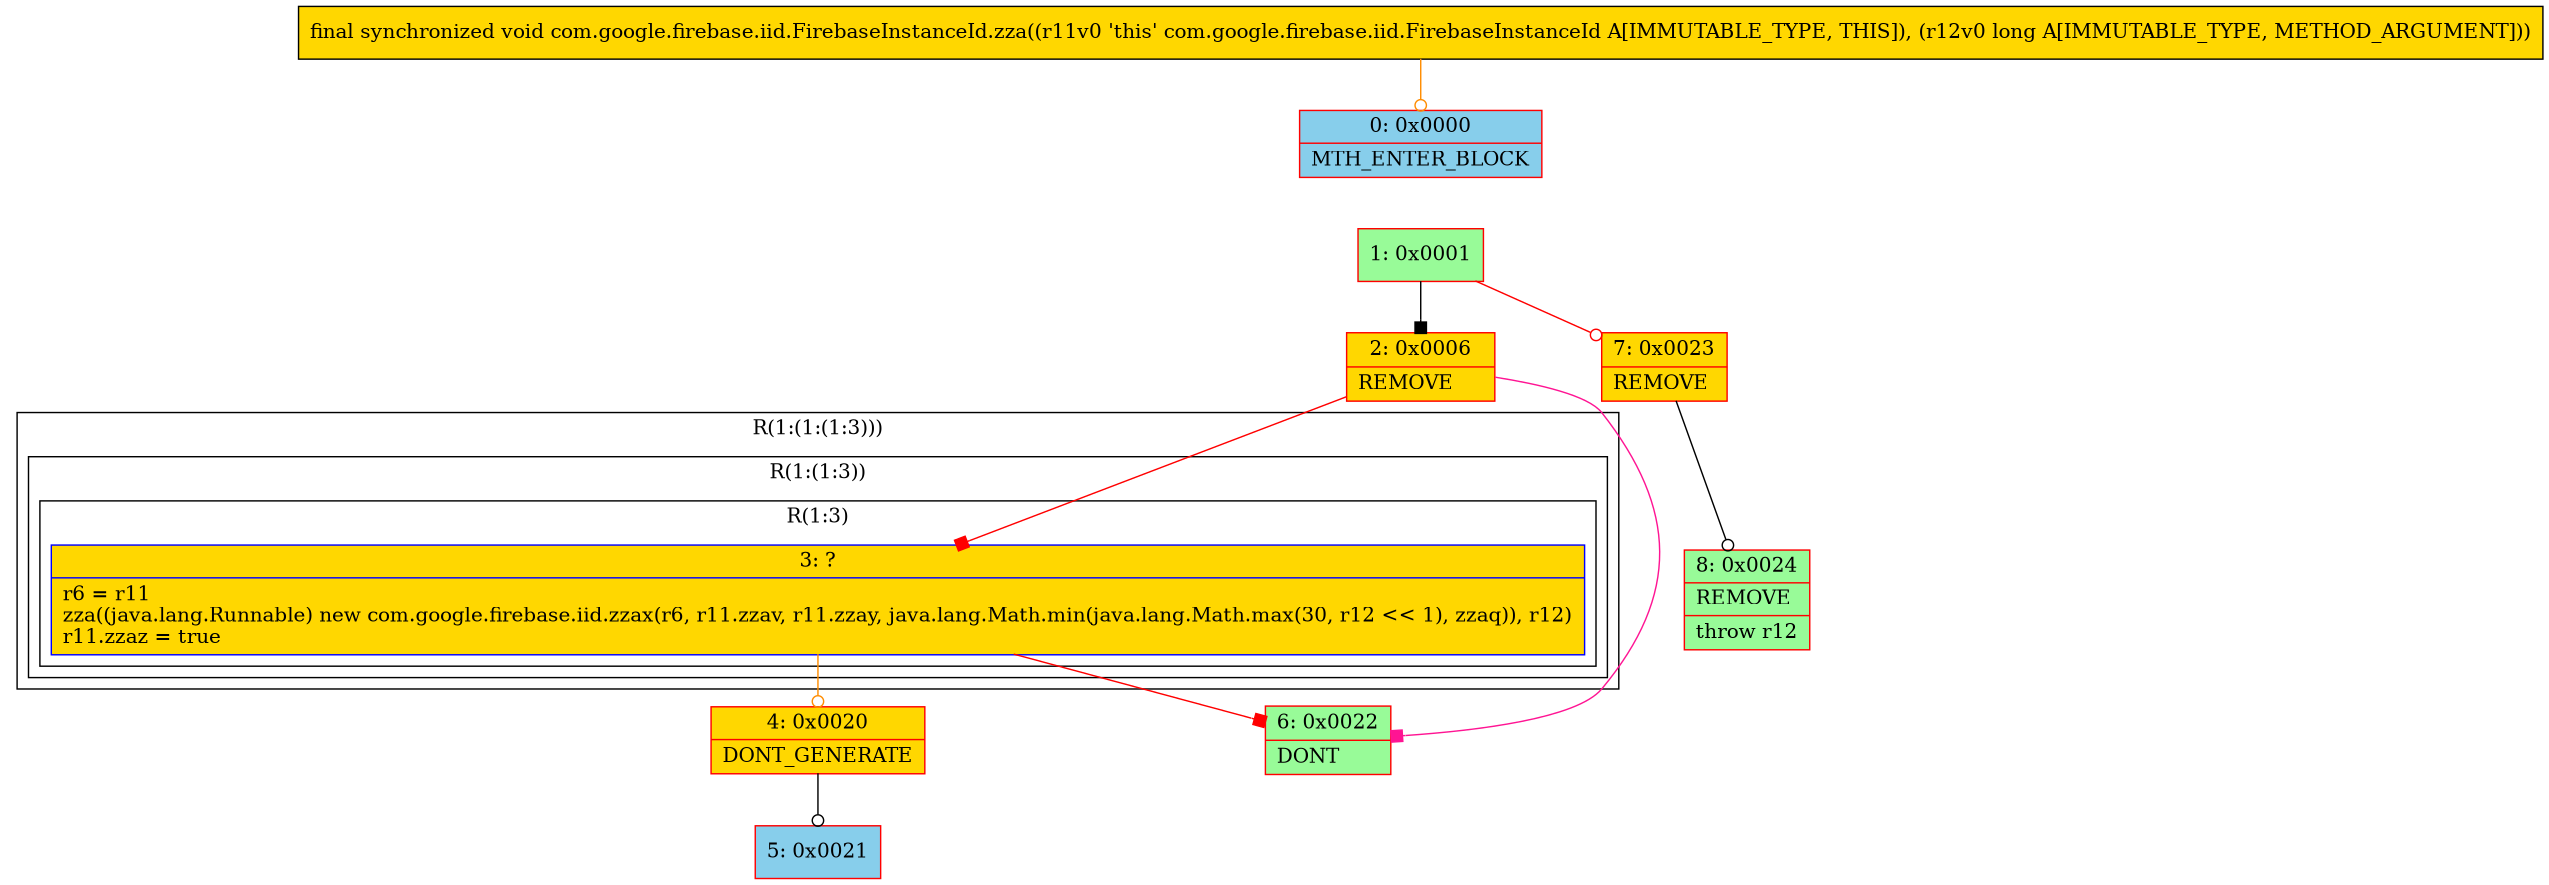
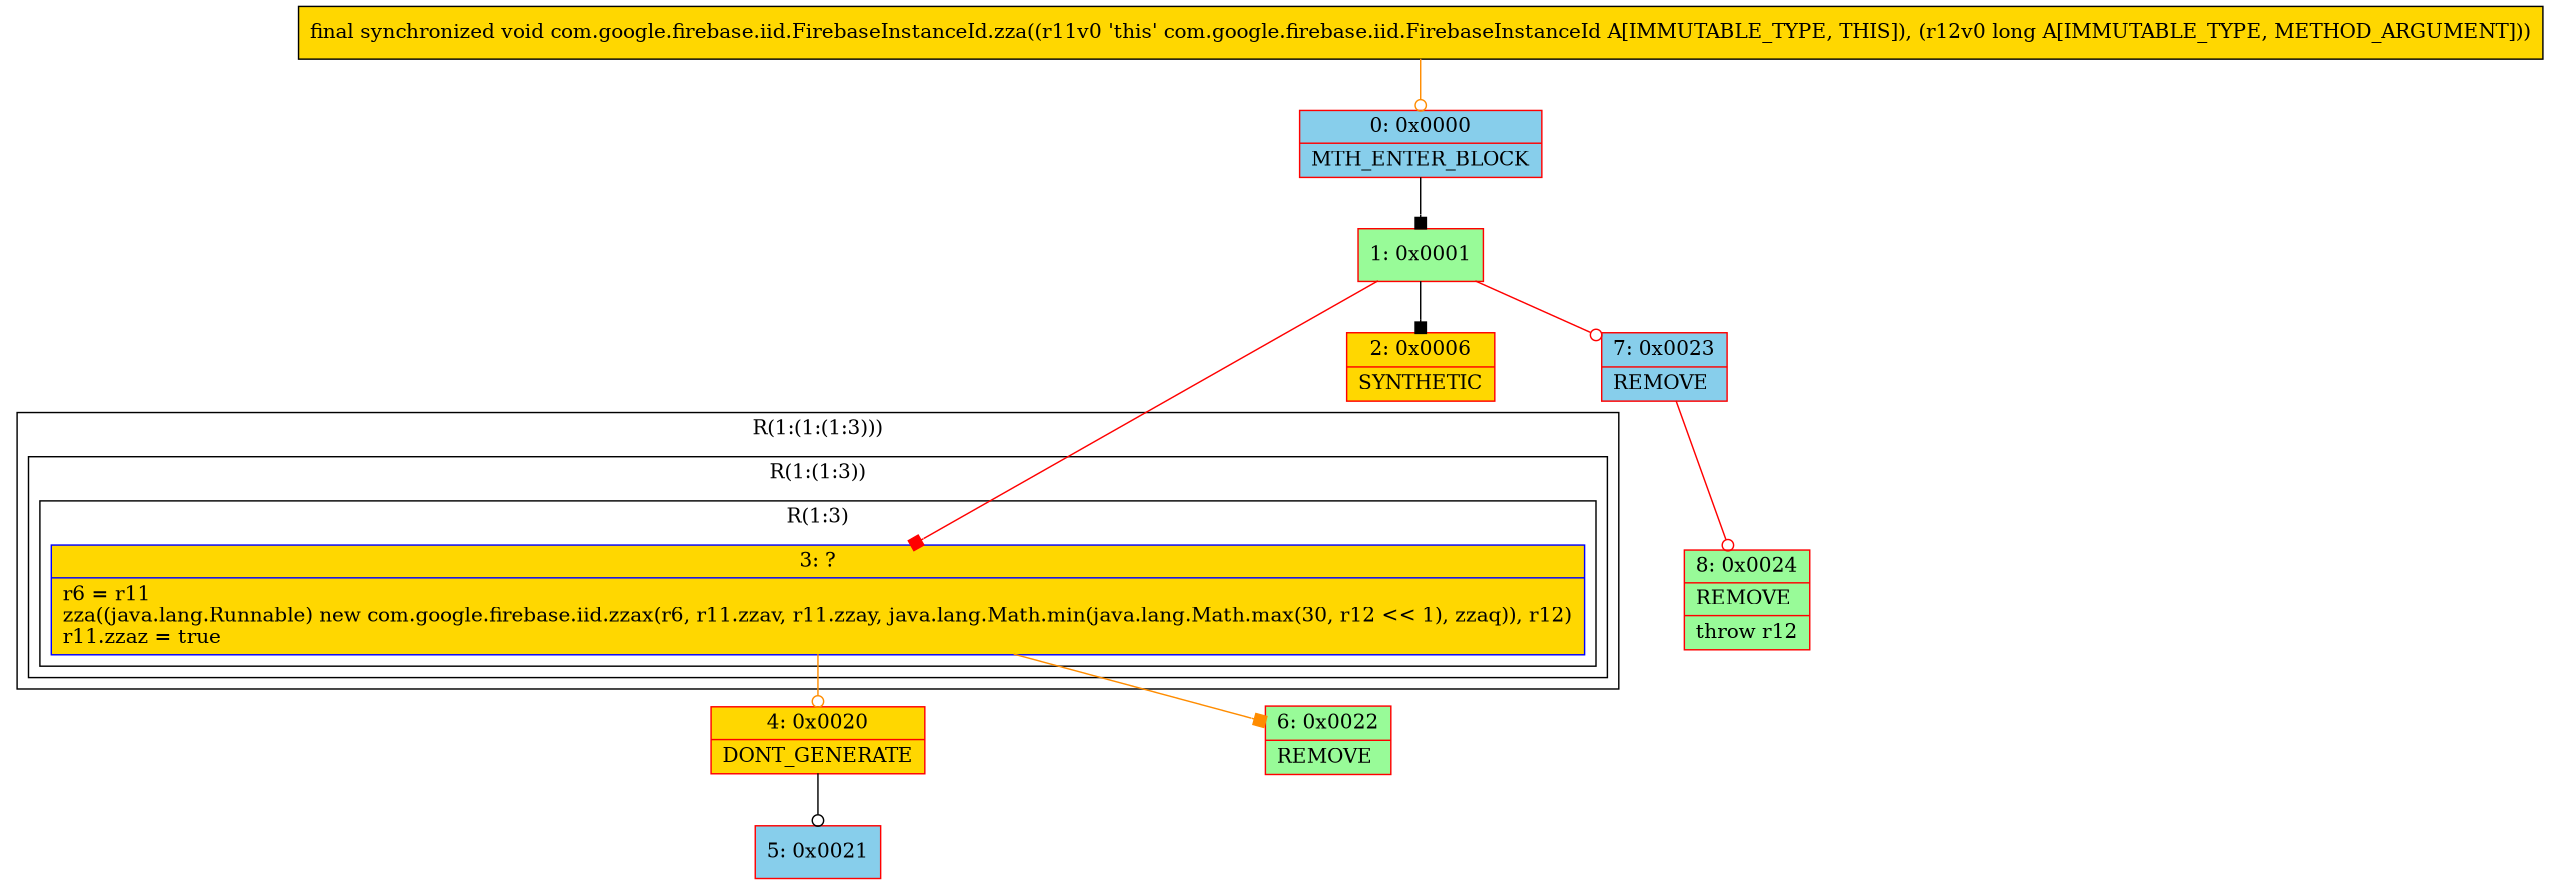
none -> (1421, 196)
(1664, 367) -> (1664, 367)
(1406, 383) -> (1421, 383)
(1158, 469) -> (1162, 403)
(1701, 470) -> (1701, 470)
(1653, 596) -> none
(1180, 699) -> (1180, 699)
(1308, 757) -> (1325, 757)
